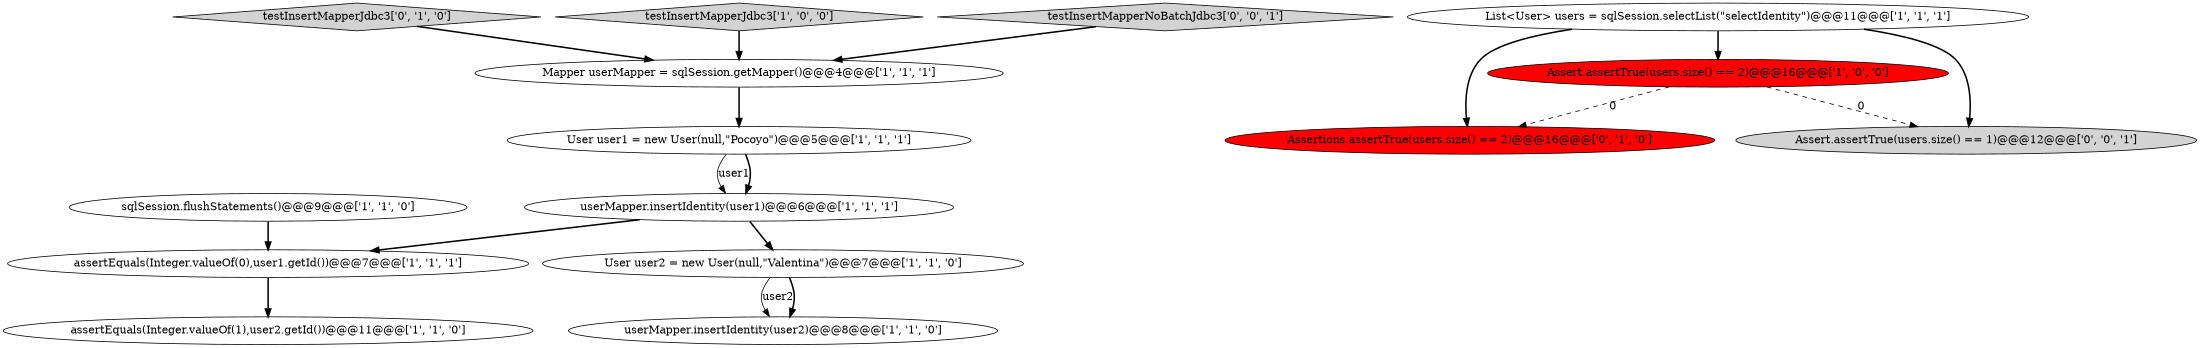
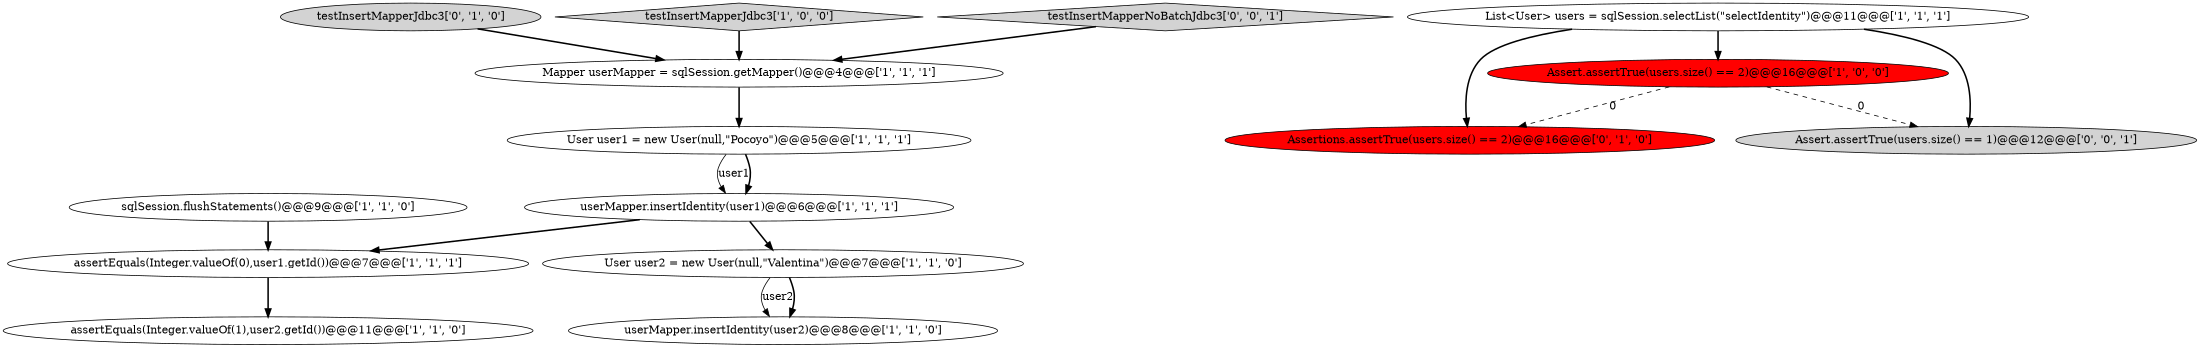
(357, 17) -> (411, 17)
